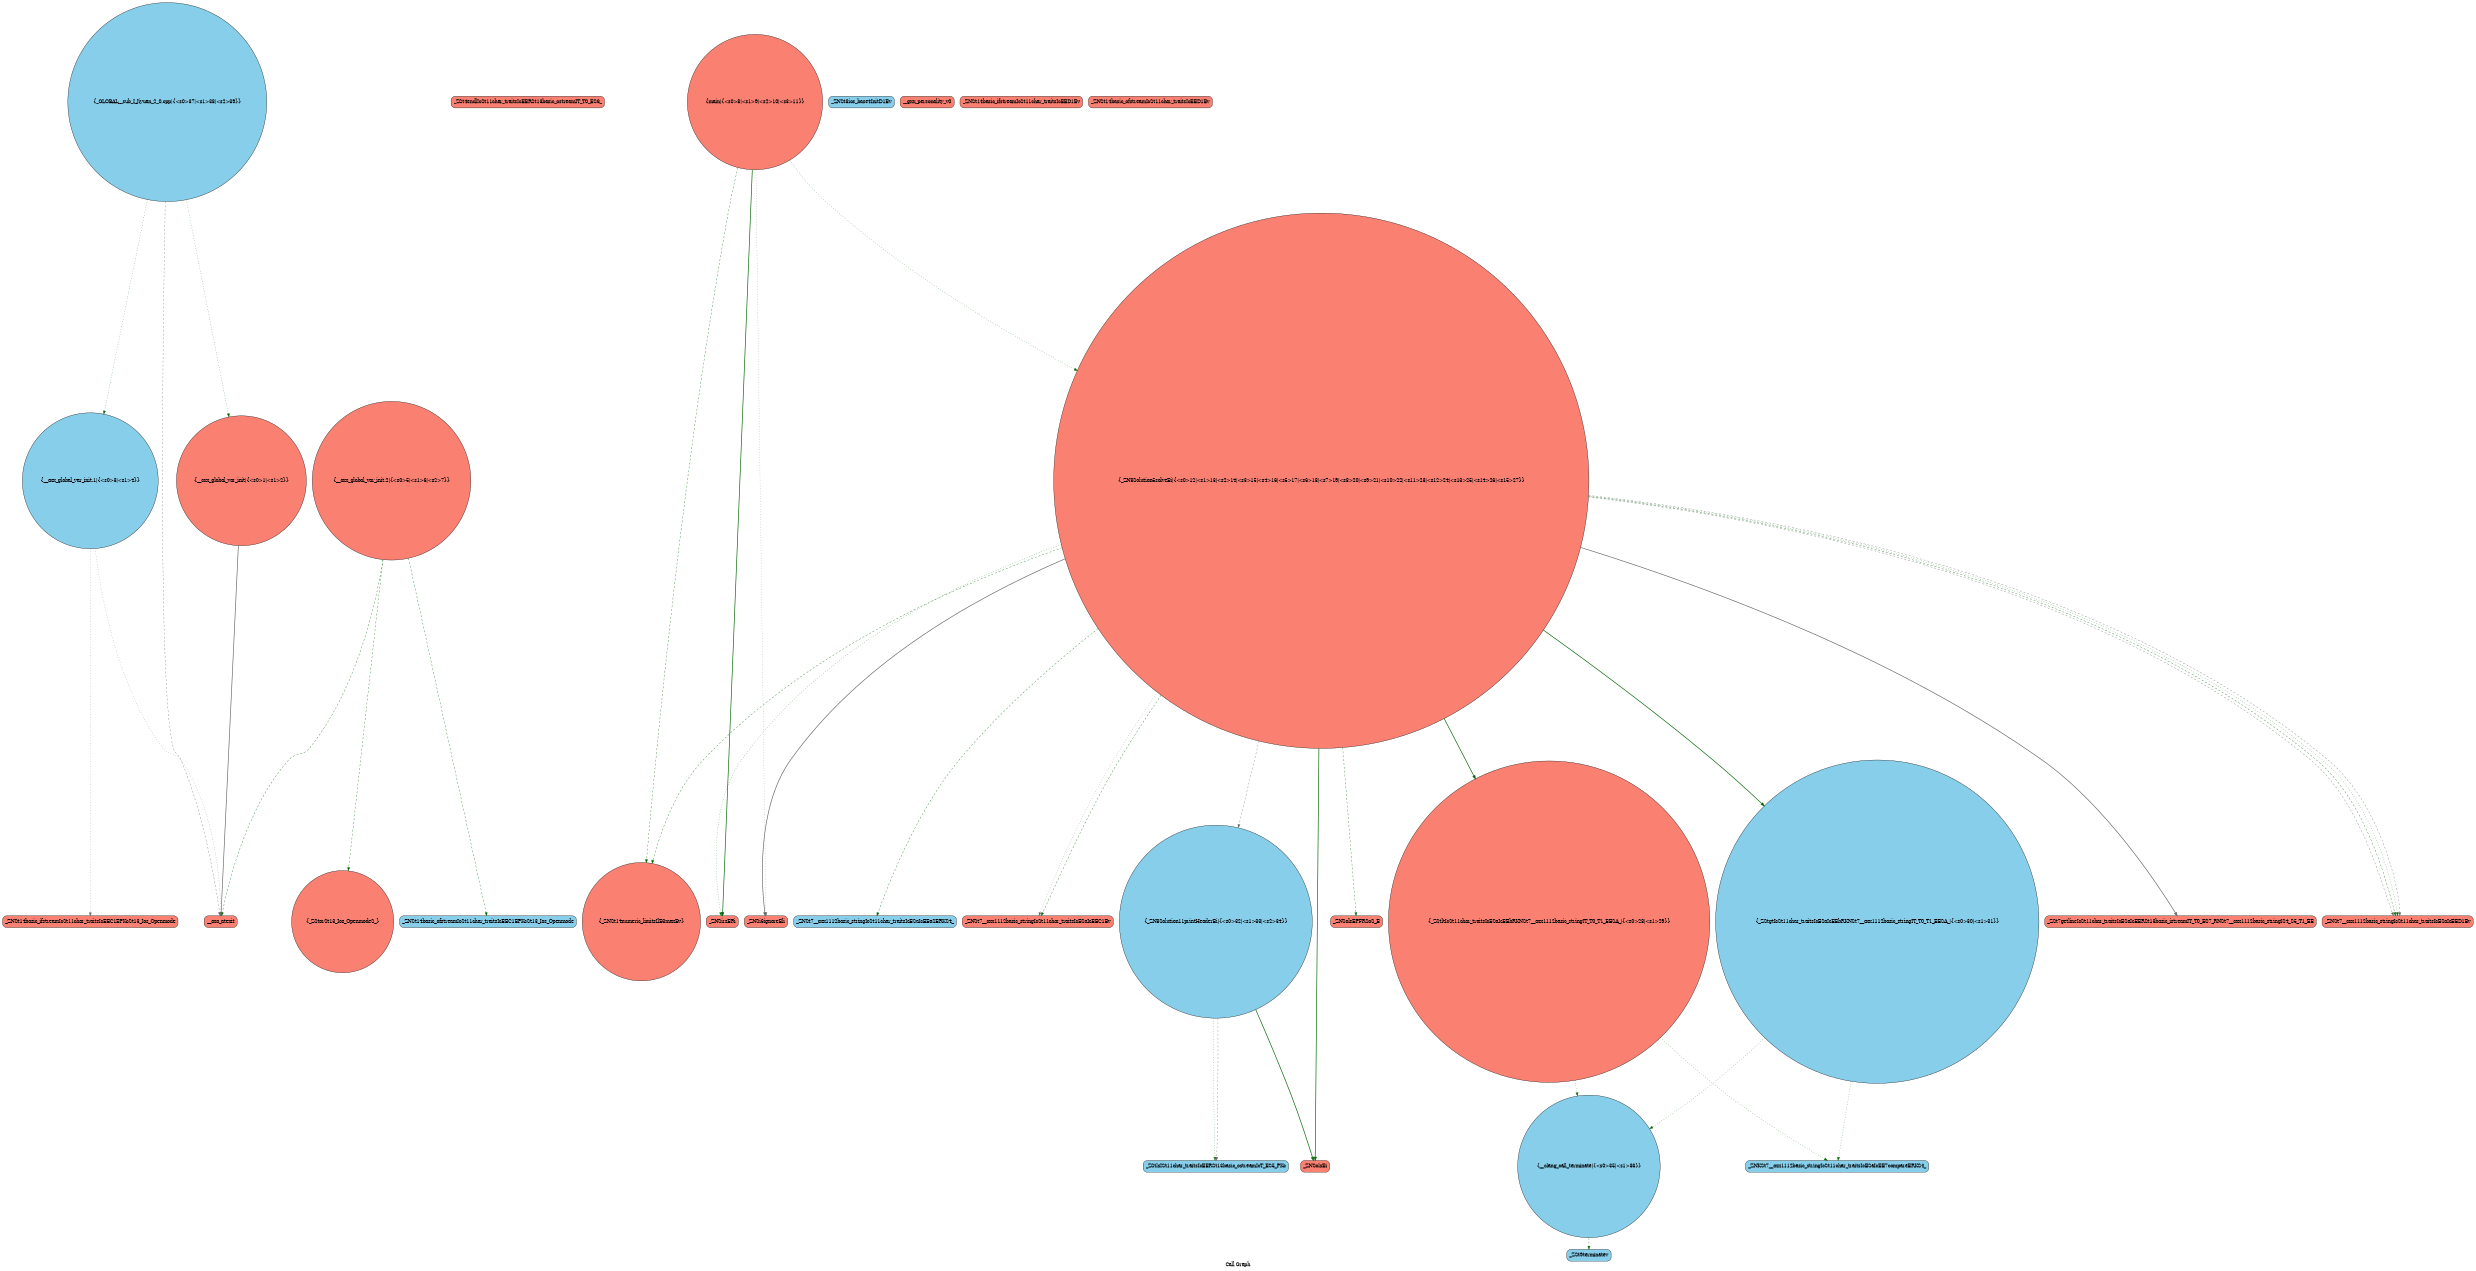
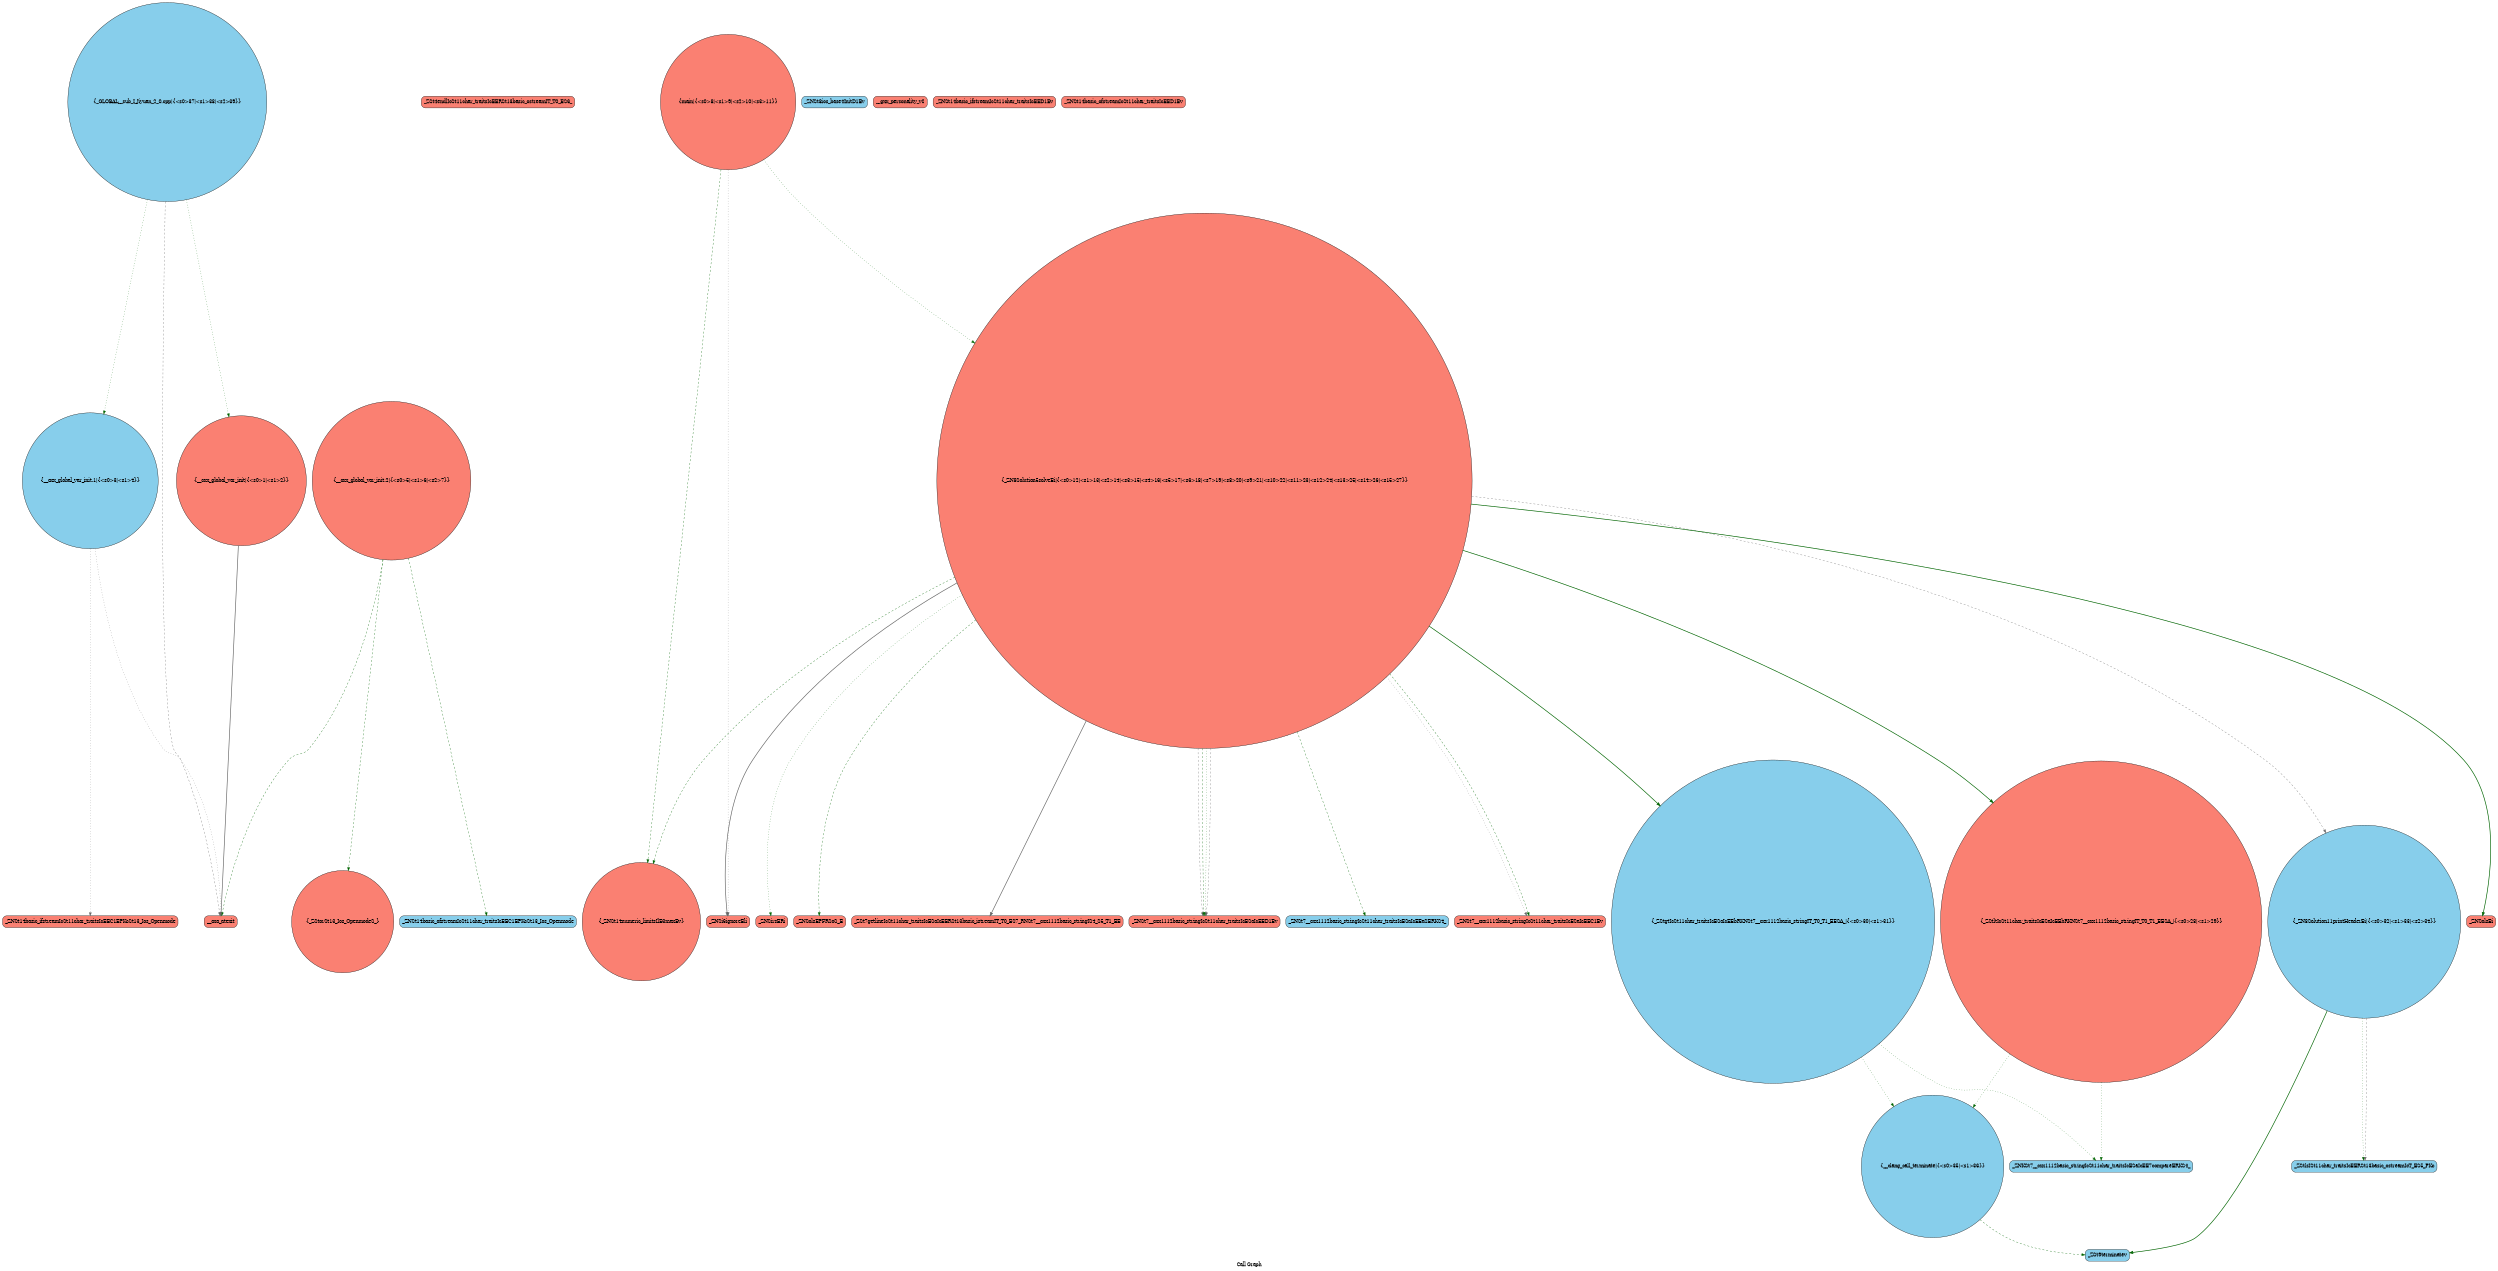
(737, 541) -> none
(1286, 1083) -> (2255, 1158)
